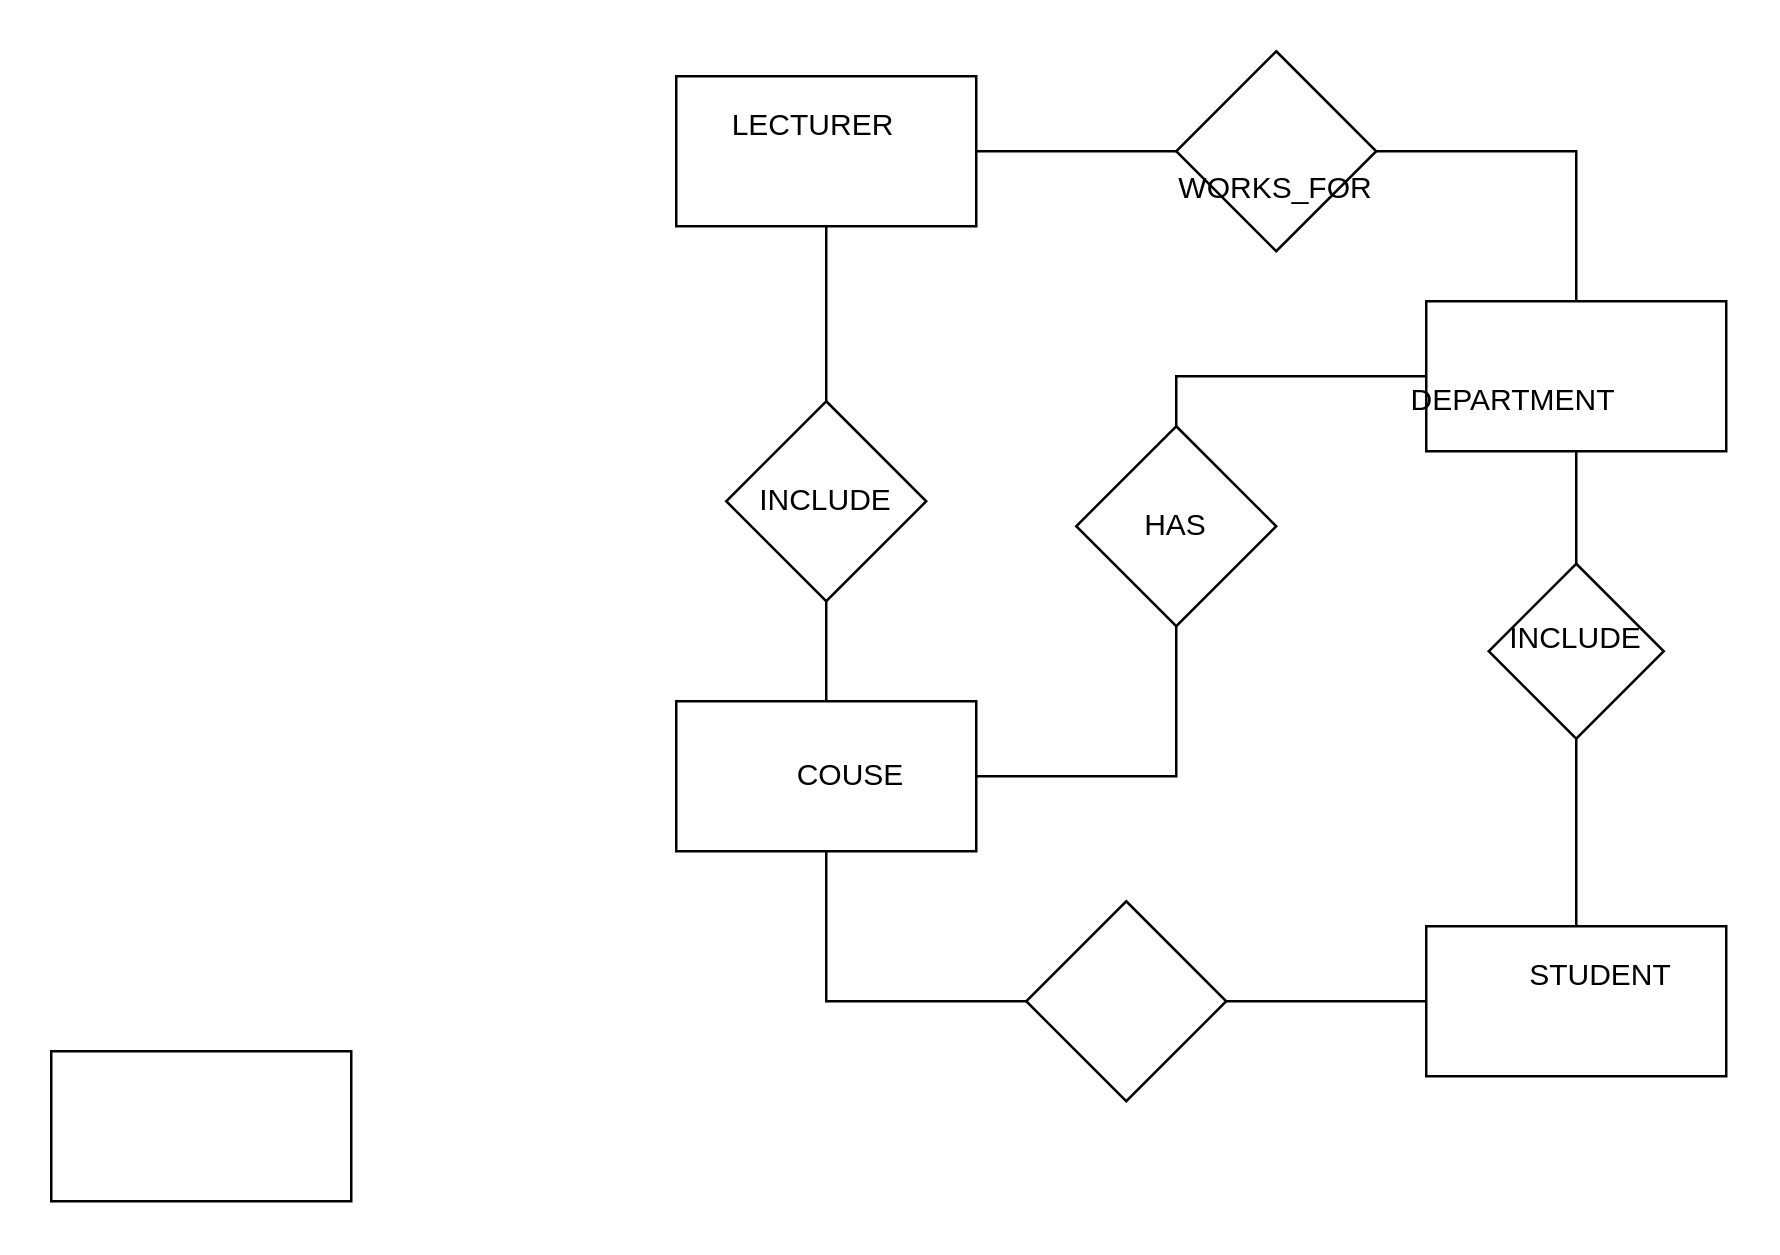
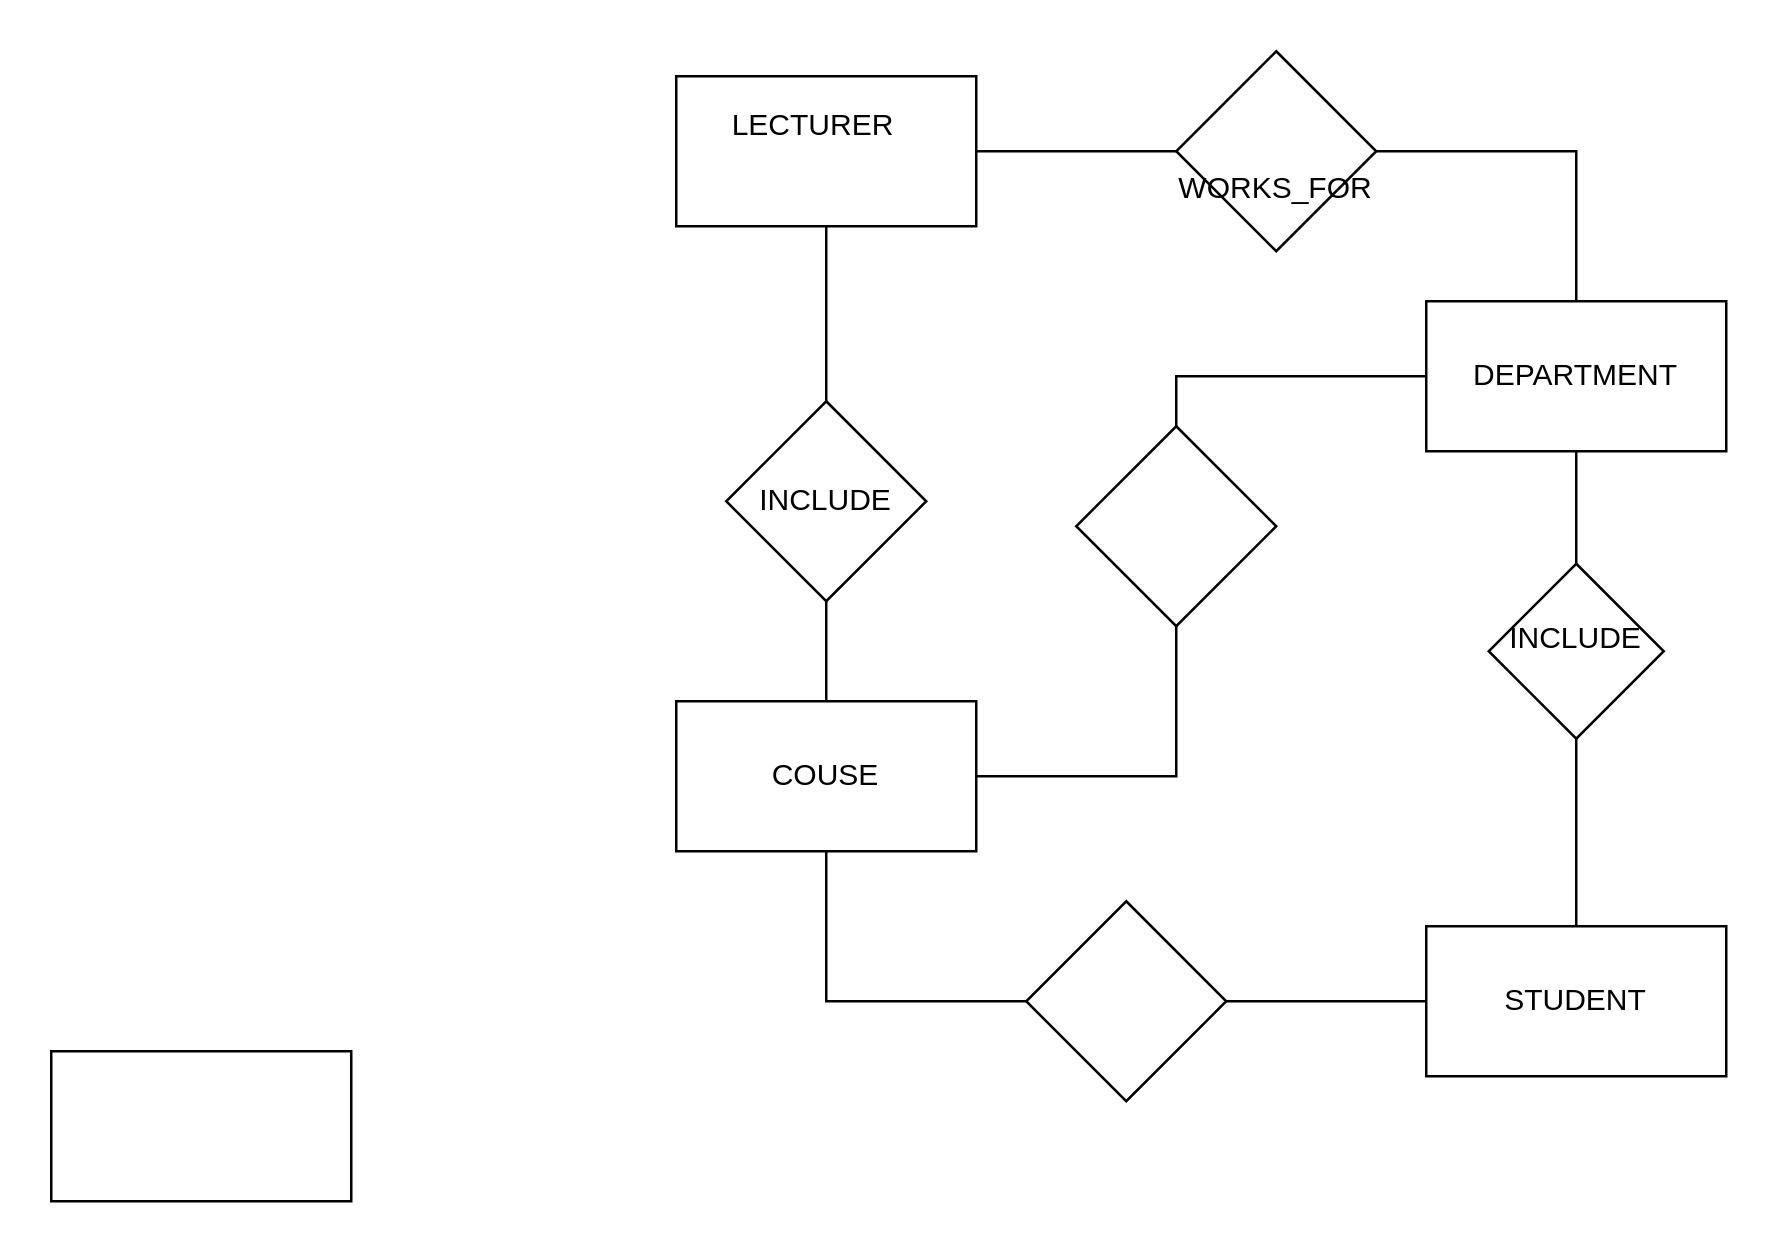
(1514, 401) -> (1576, 376)
(1176, 526) -> none
(851, 776) -> (826, 776)
(1601, 976) -> (1576, 1001)
